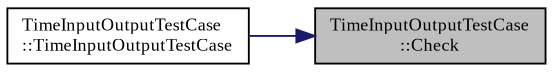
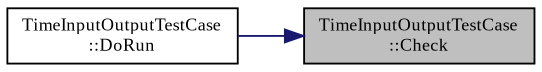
(128, 36) -> (123, 36)
